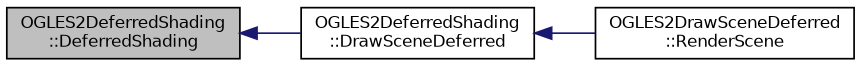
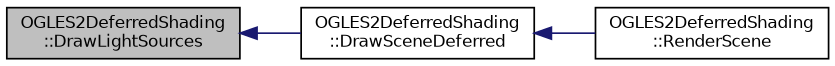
(123, 33) -> (123, 33)
(725, 33) -> (712, 33)
